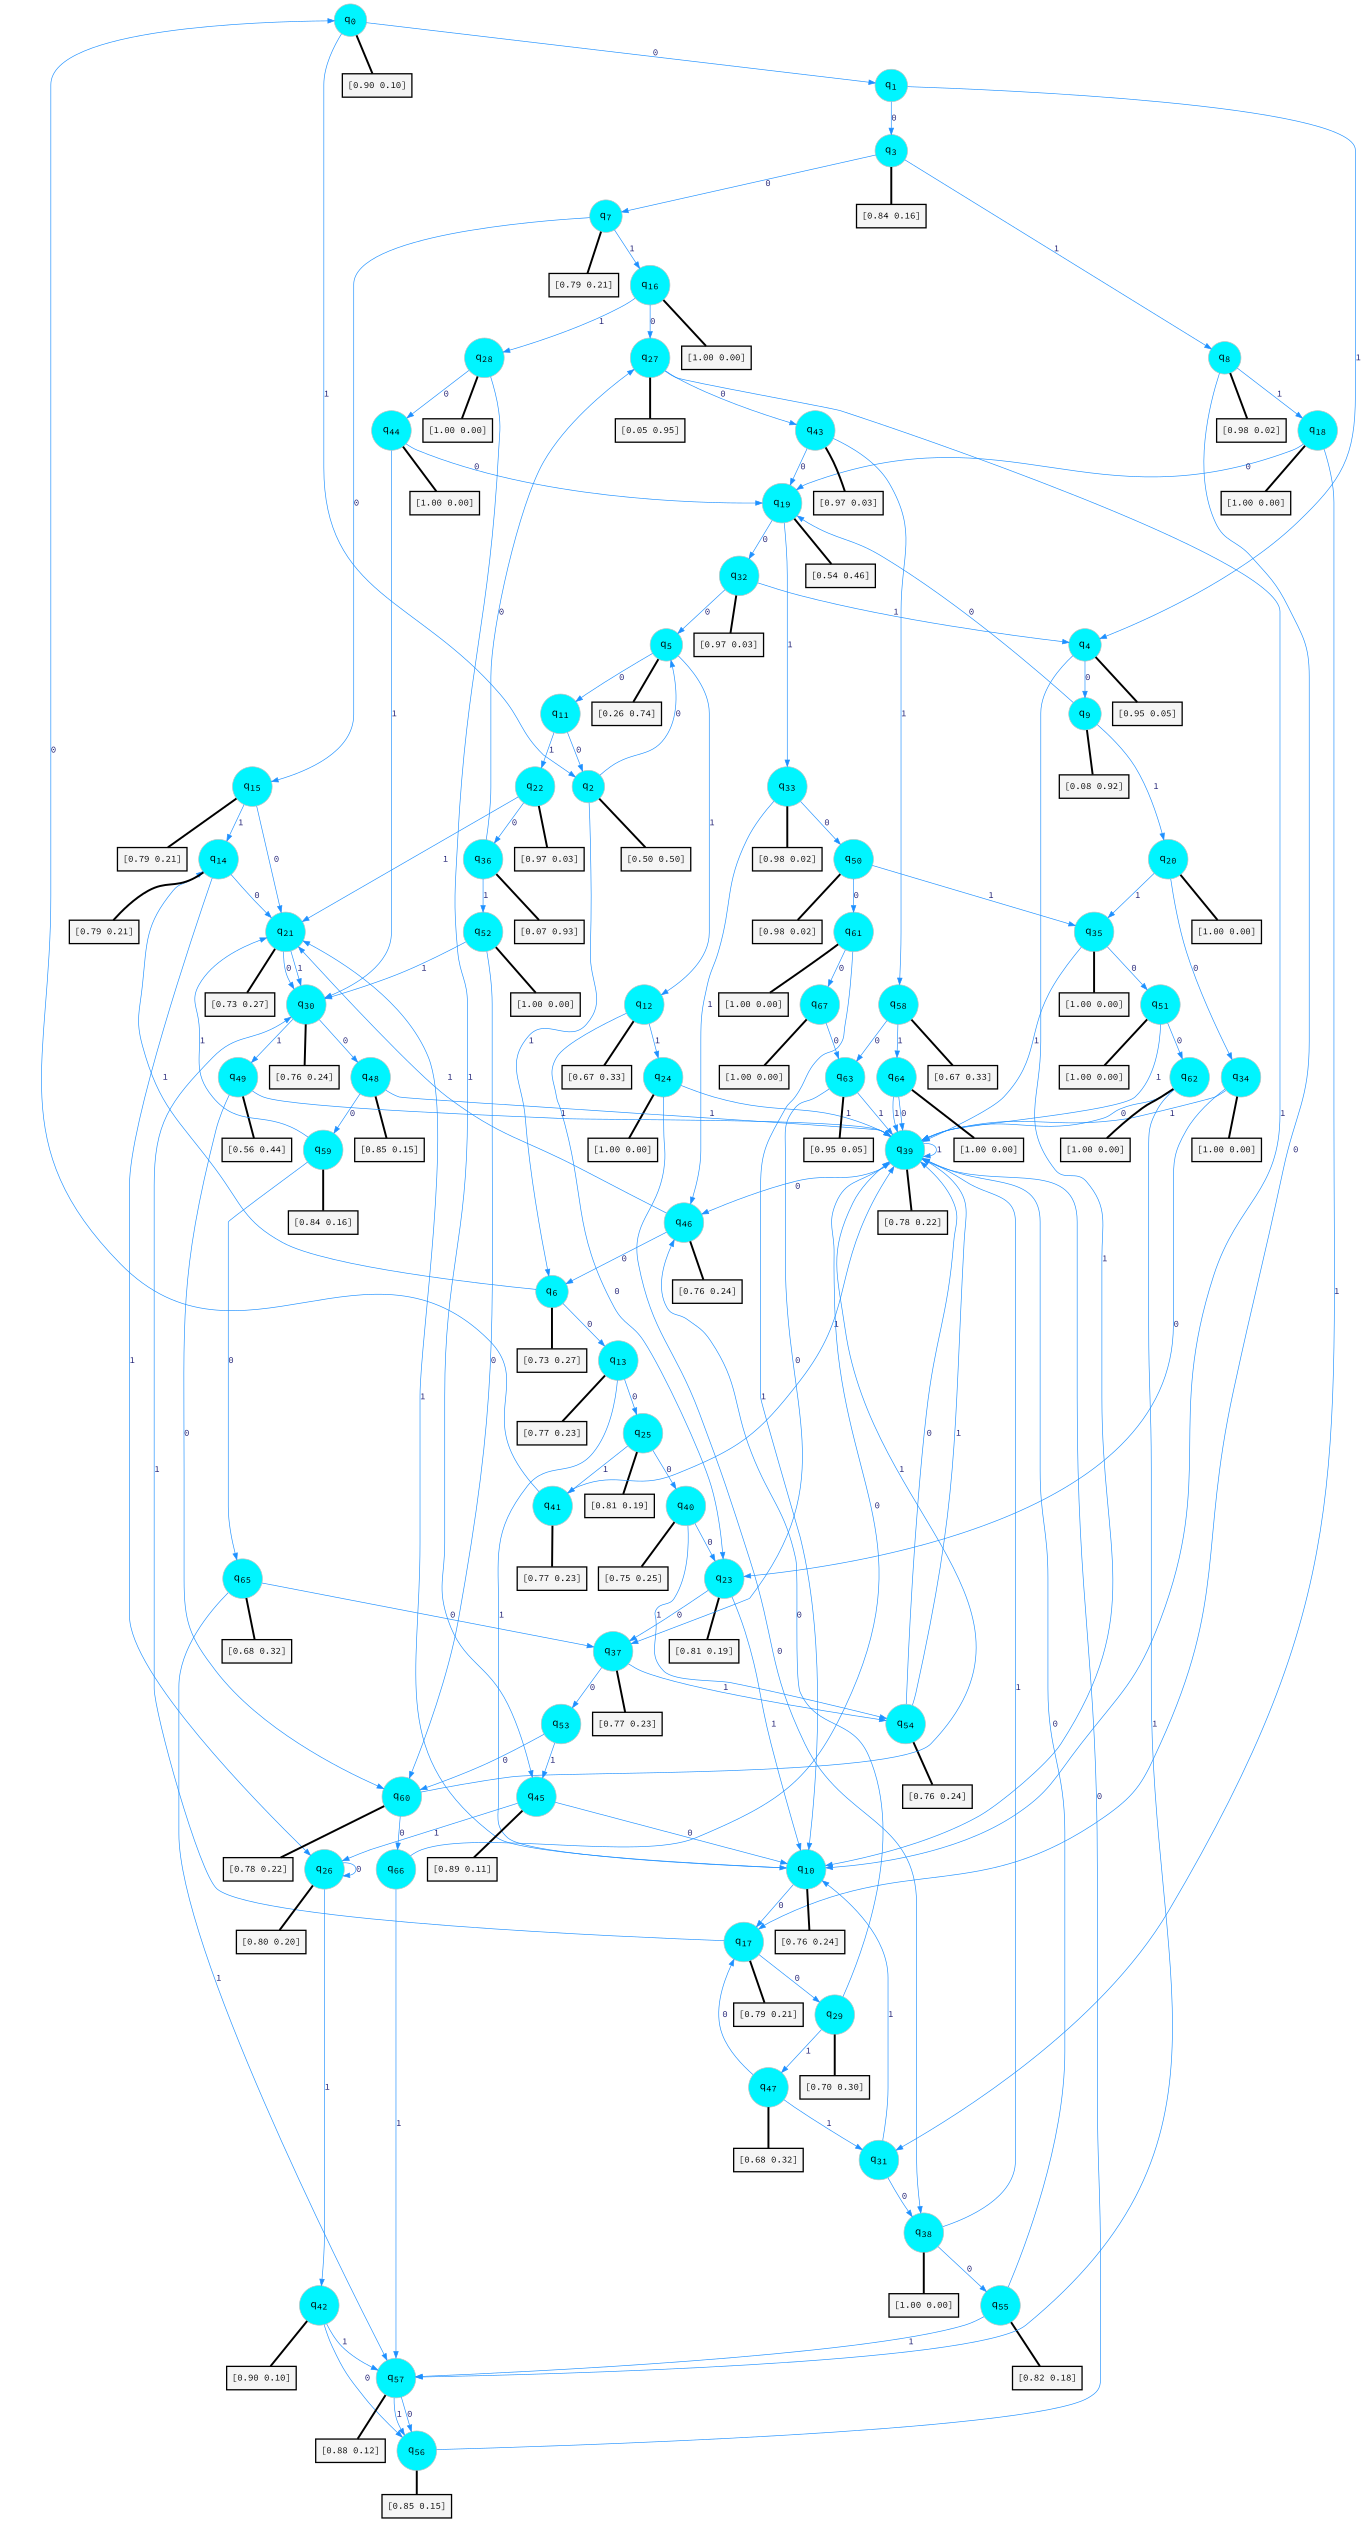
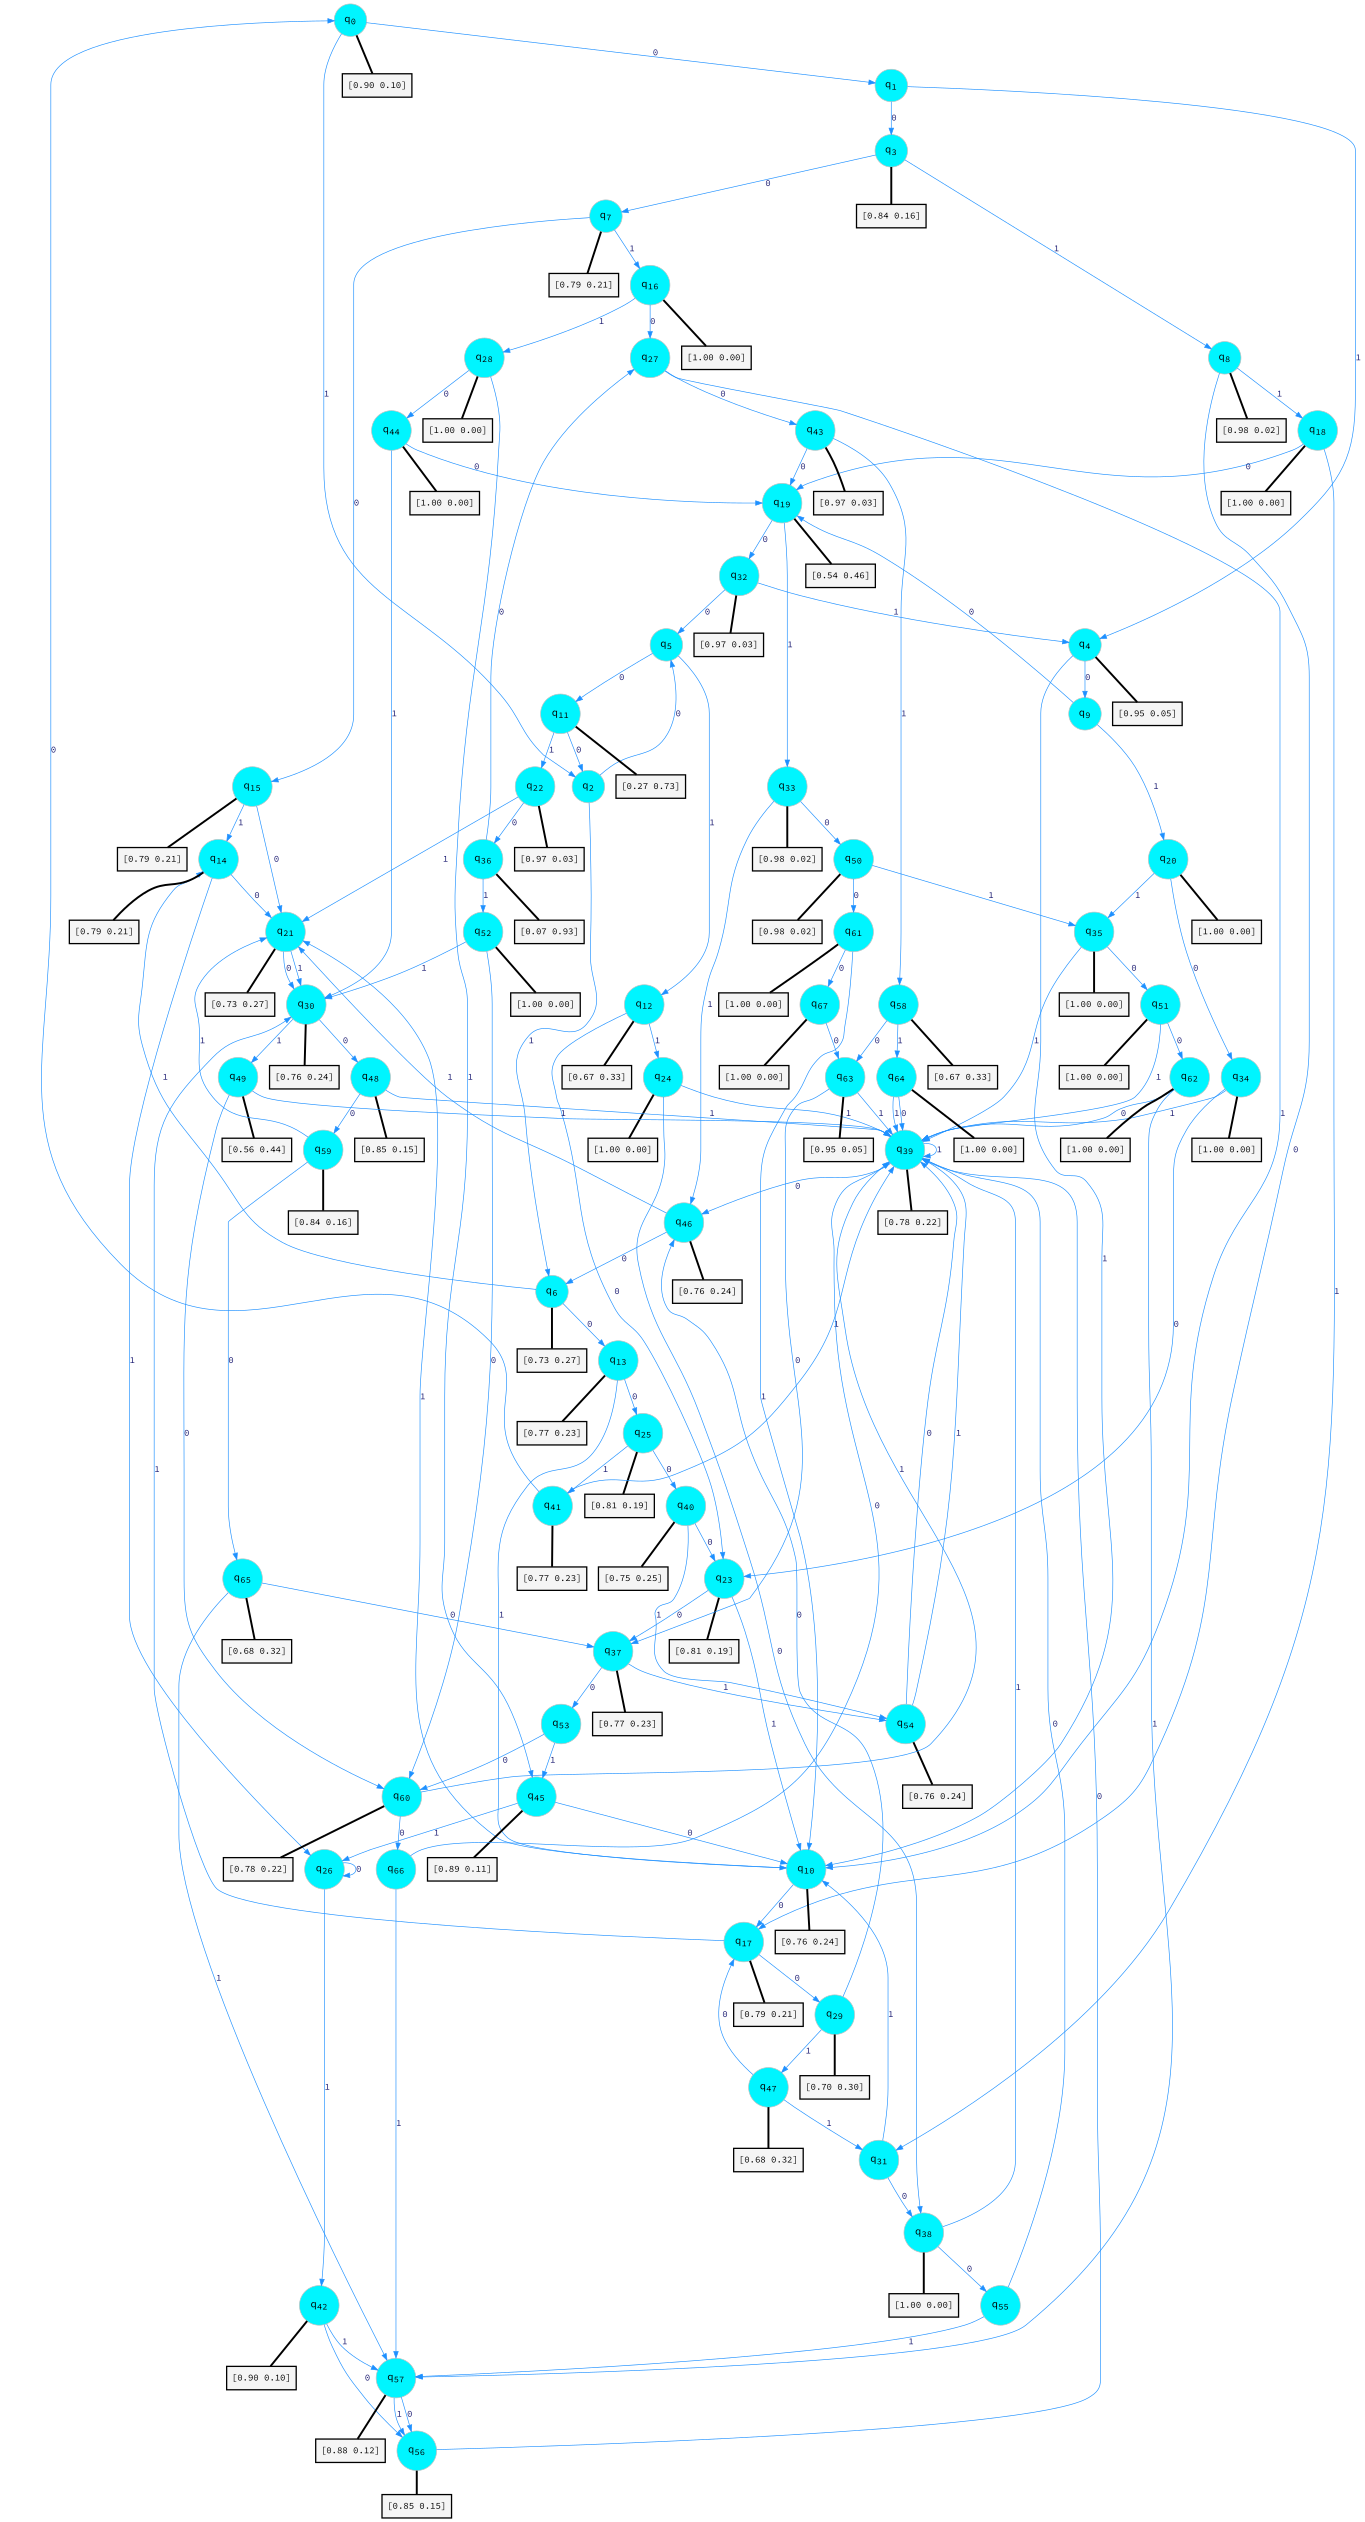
(650, 430) -> none
(627, 714) -> none
none -> (651, 787)
(1094, 787) -> none
(656, 859) -> none
(271, 1942) -> none
(1047, 2378) -> none
